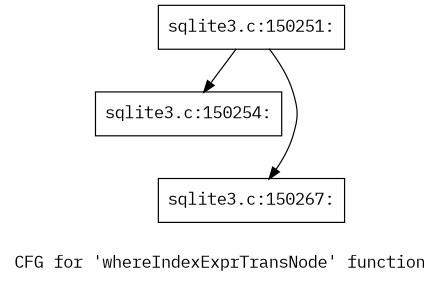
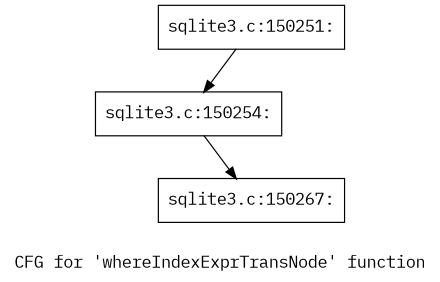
(297, 108) -> (216, 152)
